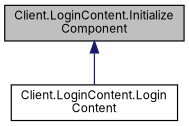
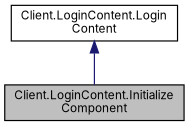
(94, 69) -> (94, 69)
